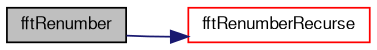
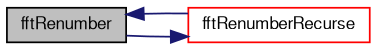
none -> (166, 13)
